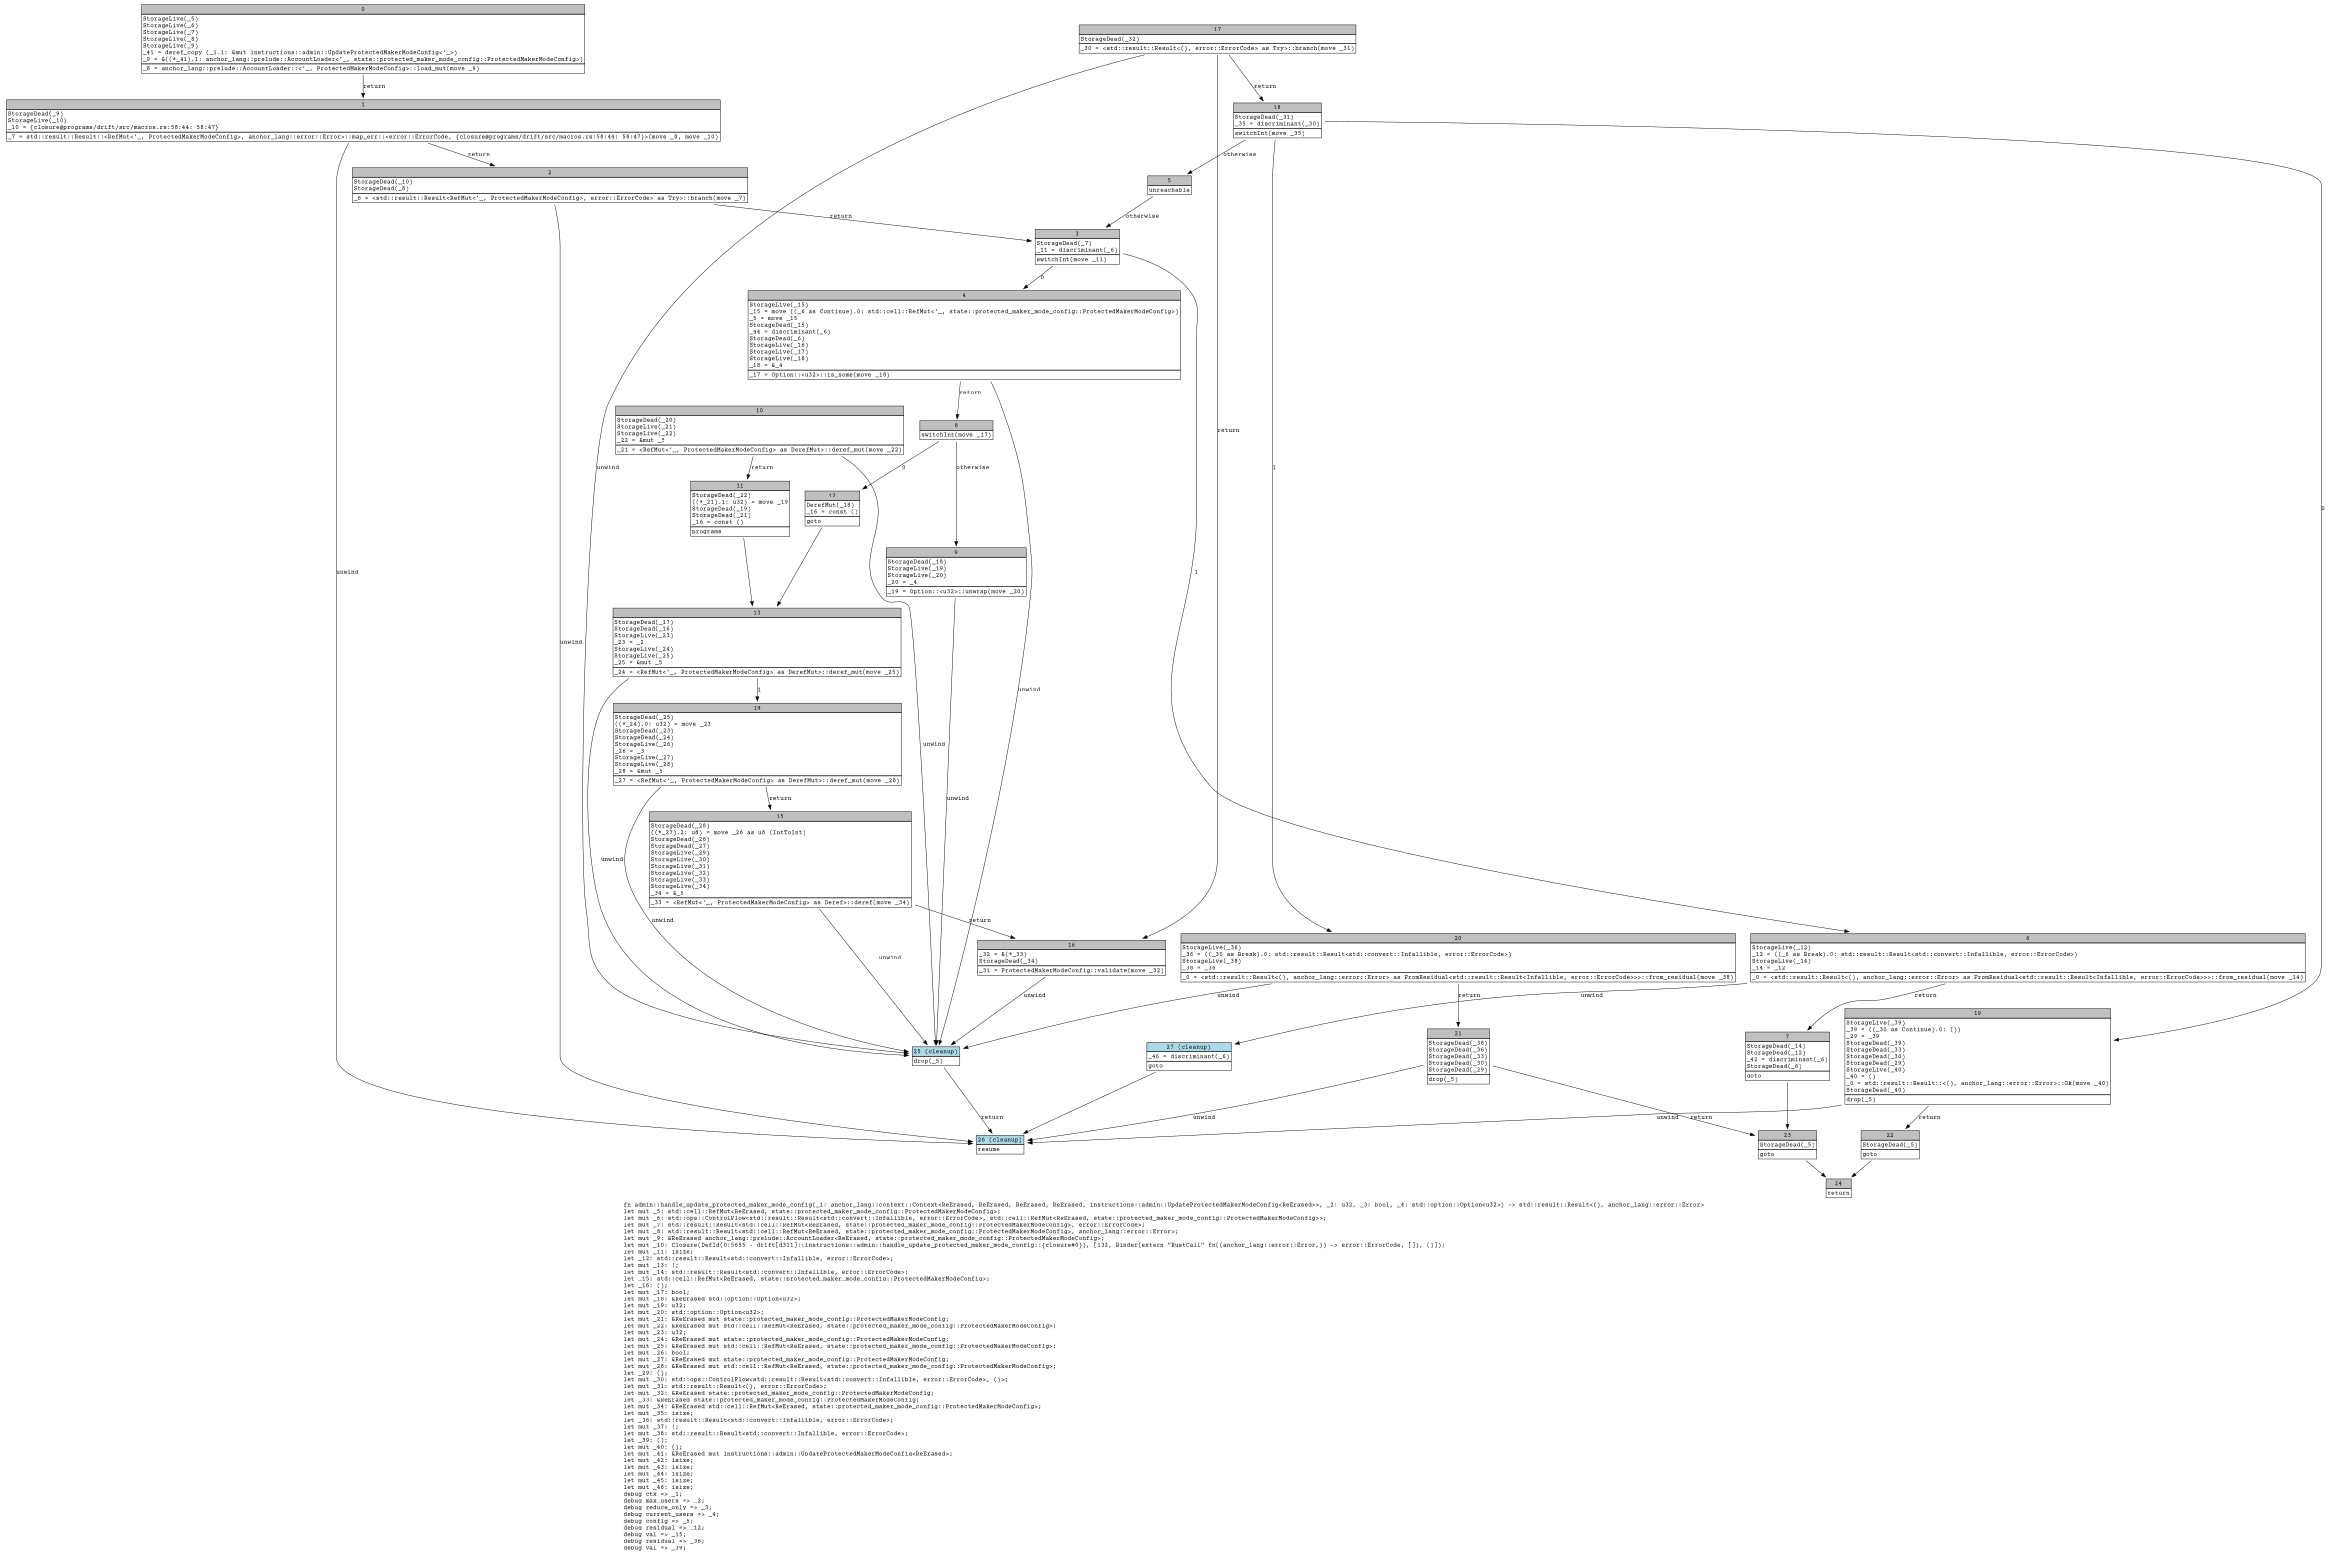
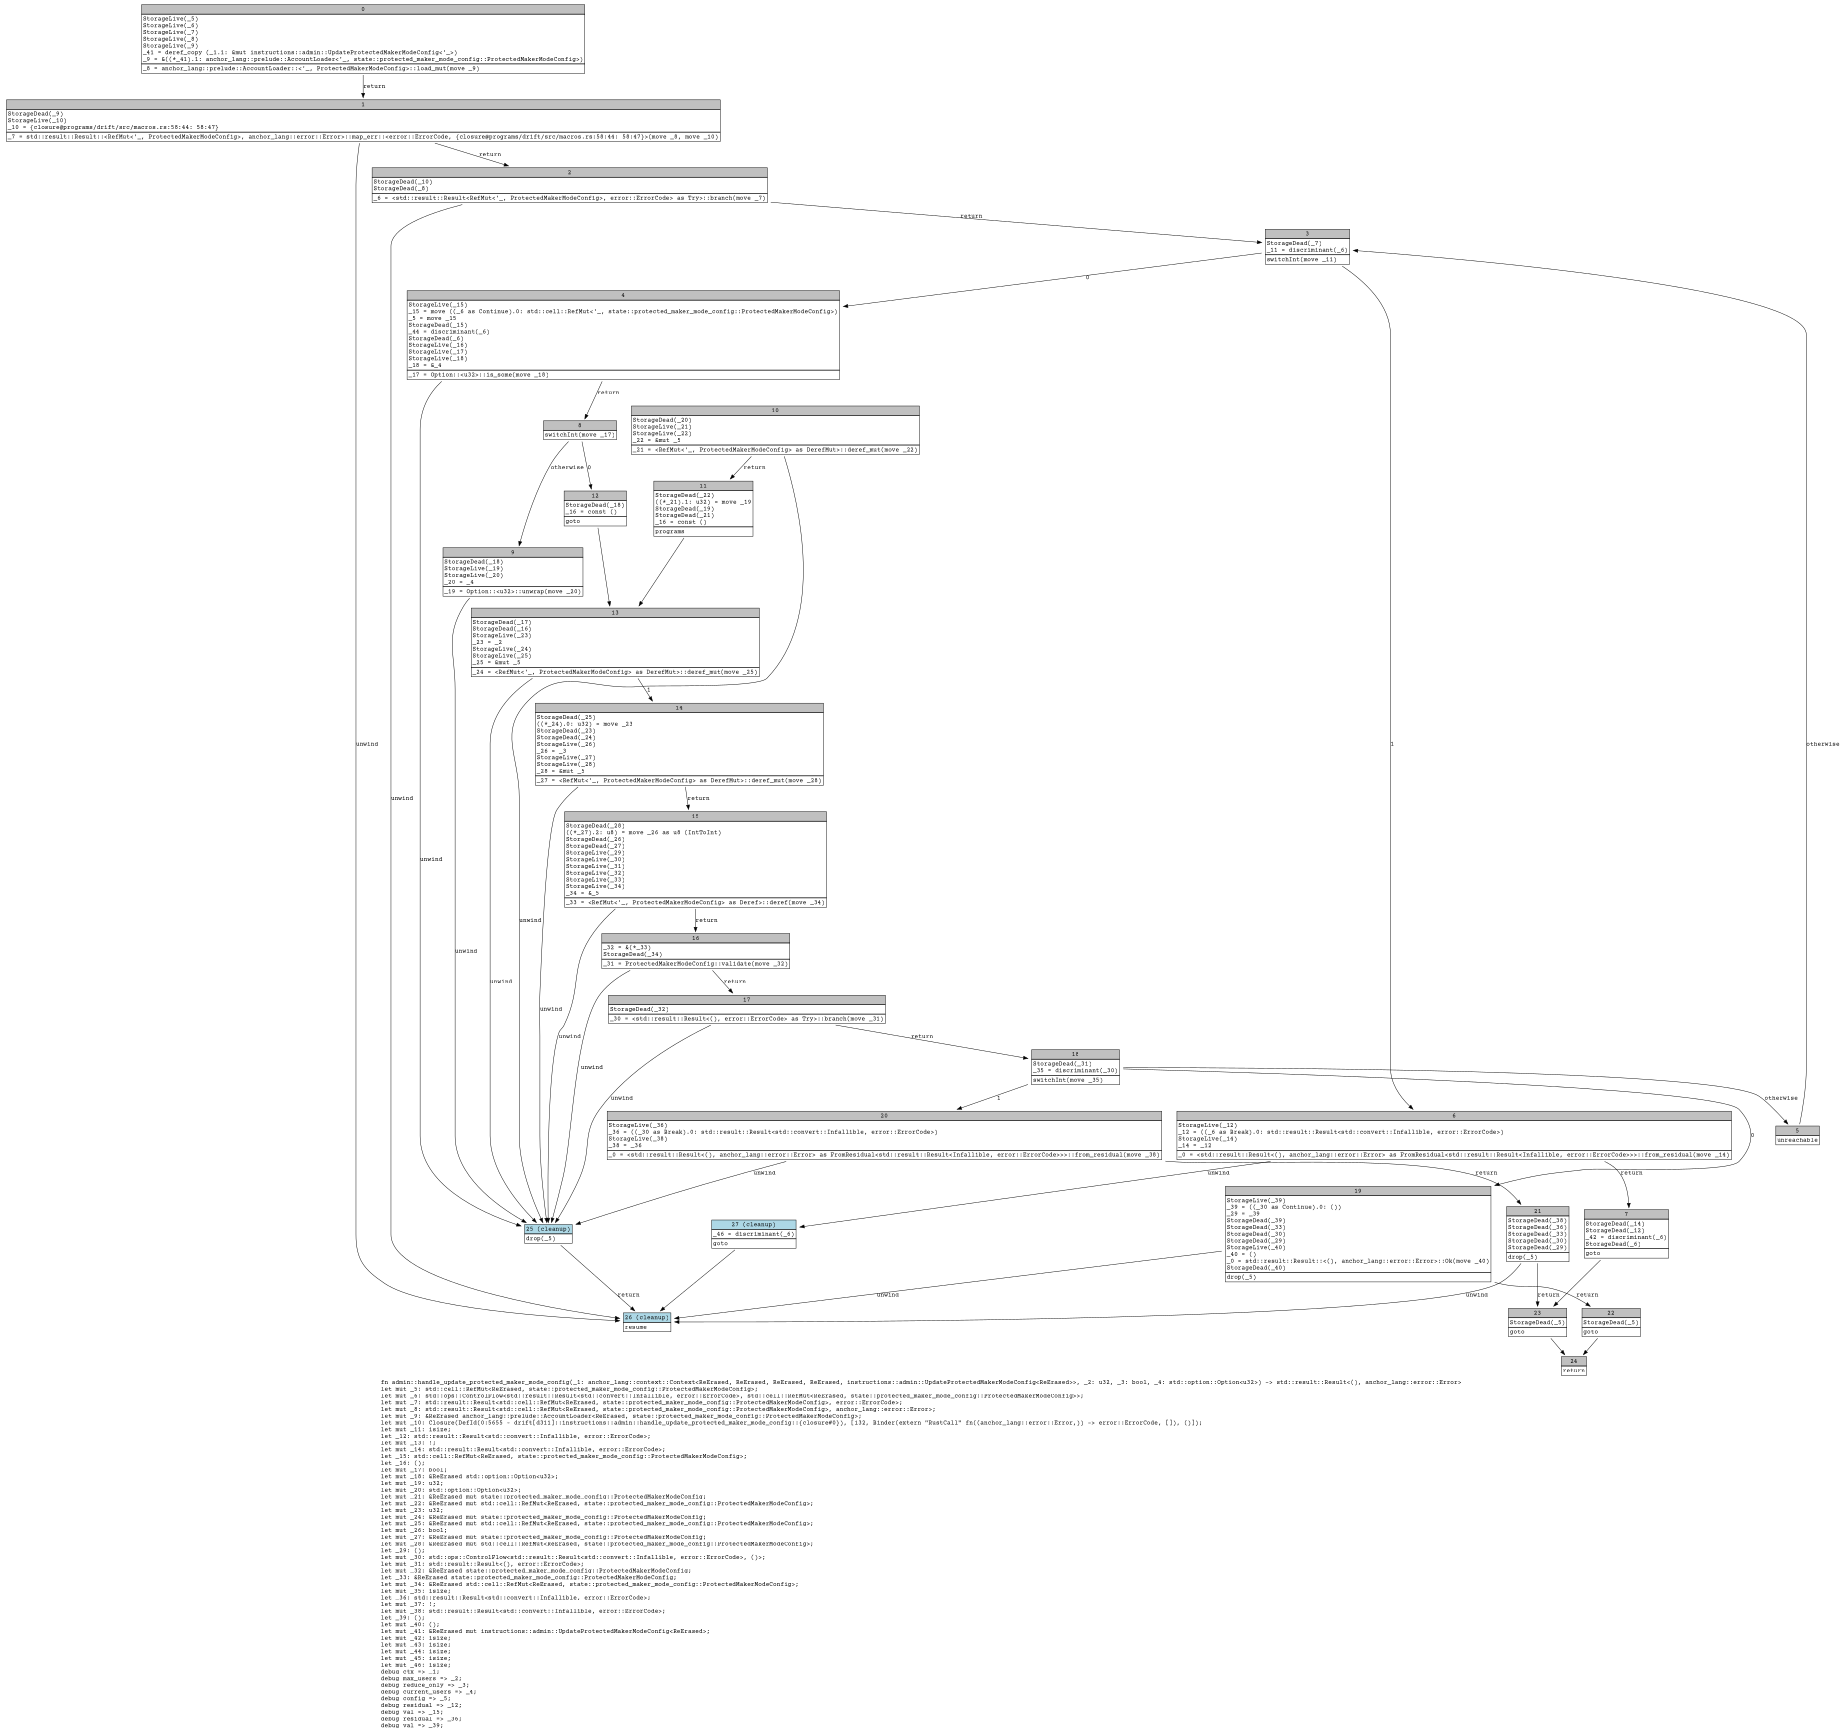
(831, 505) -> (595, 505)
(1217, 513) -> (721, 980)
